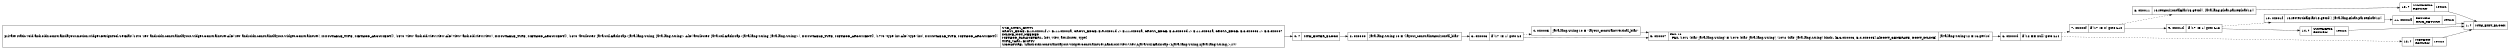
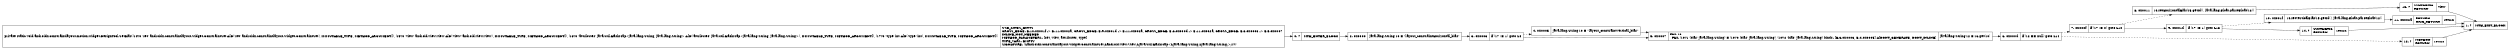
(2441, 7) -> (2442, 7)
